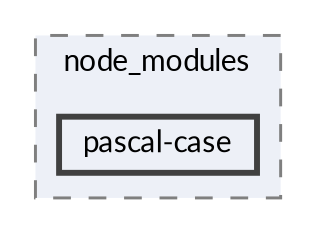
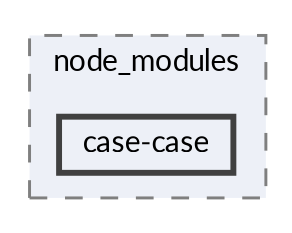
(158, 145) -> (146, 145)
